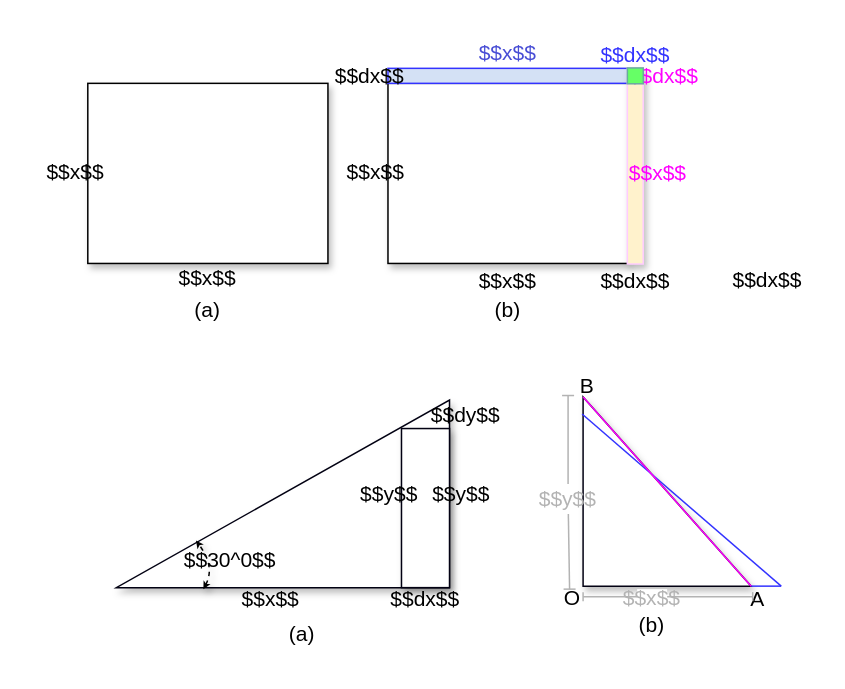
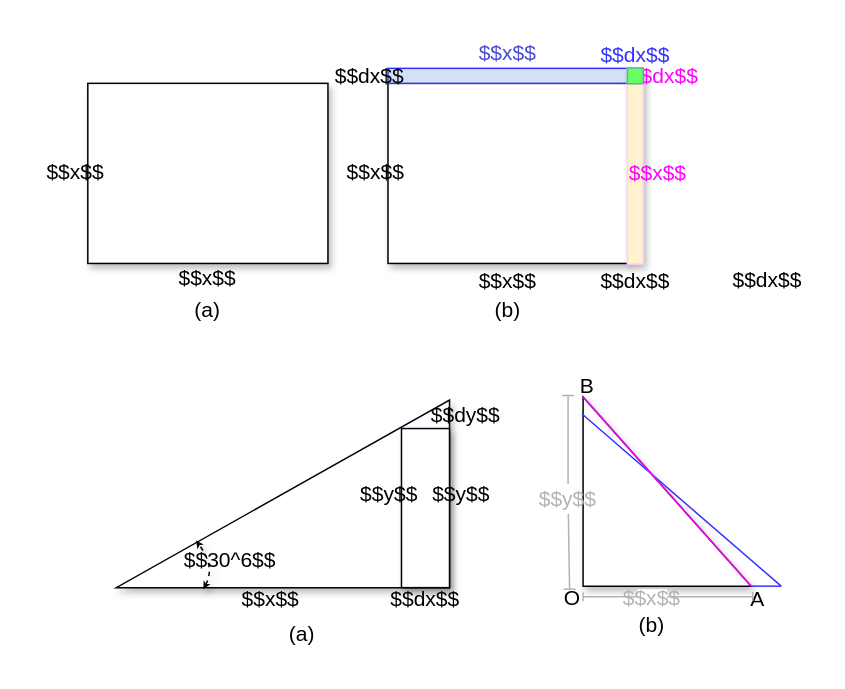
(230, 560) -> (230, 560)
